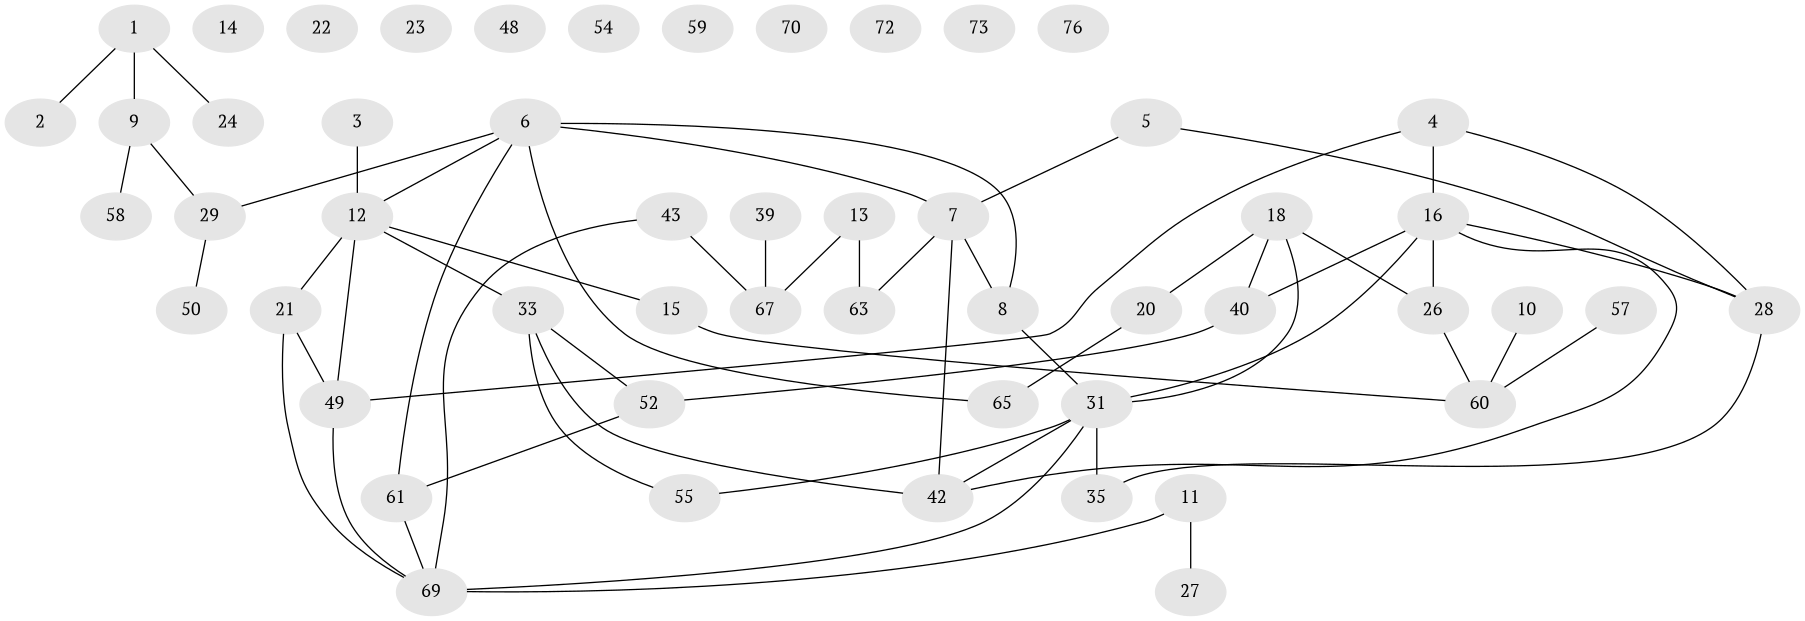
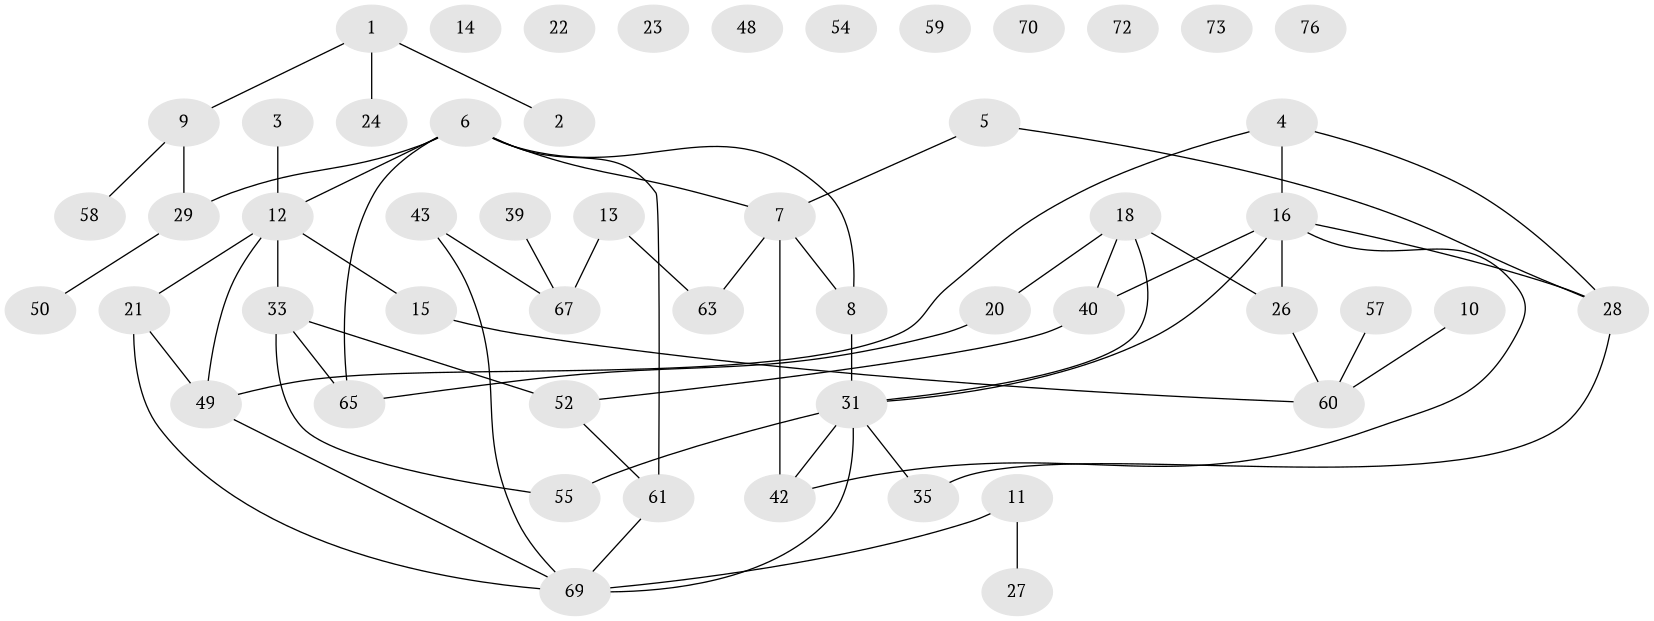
(693, 459) -> (314, 357)
